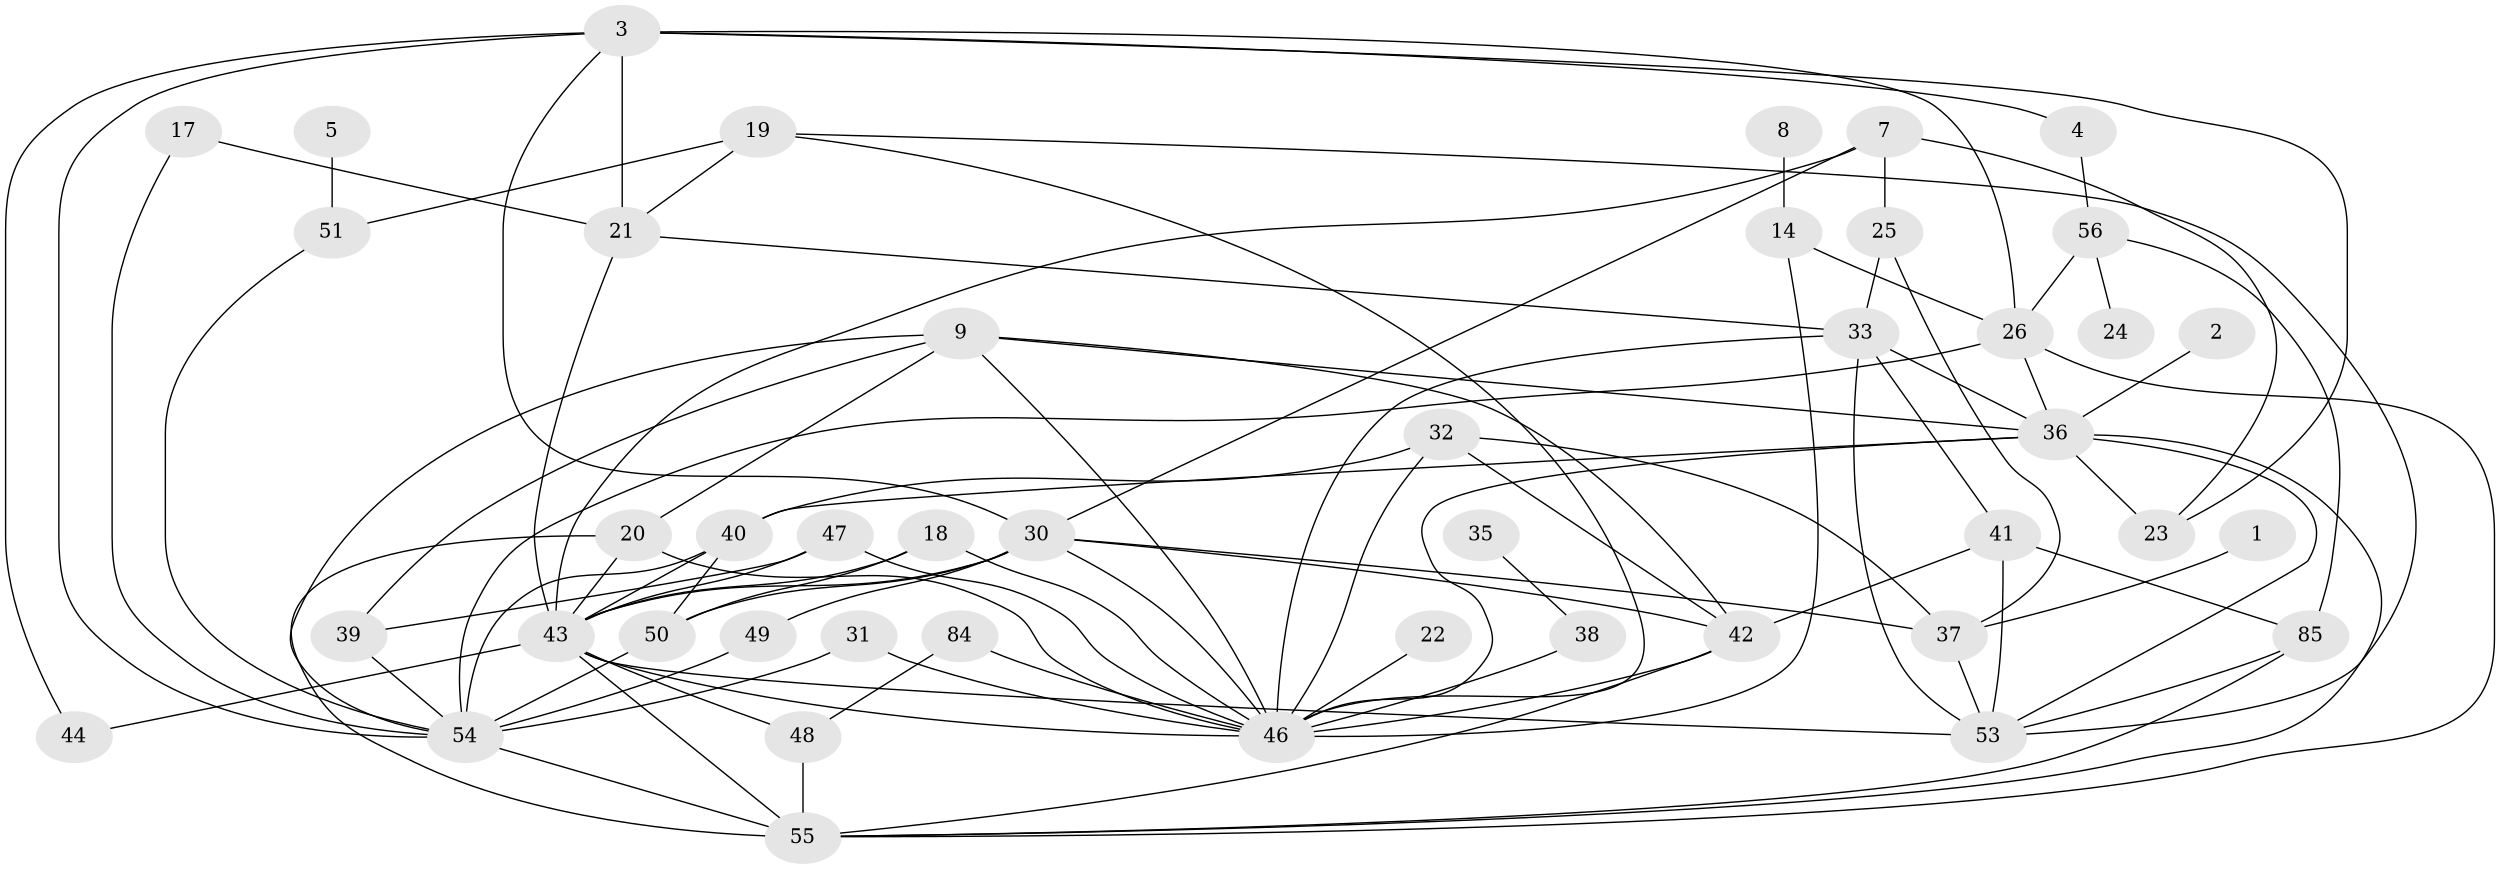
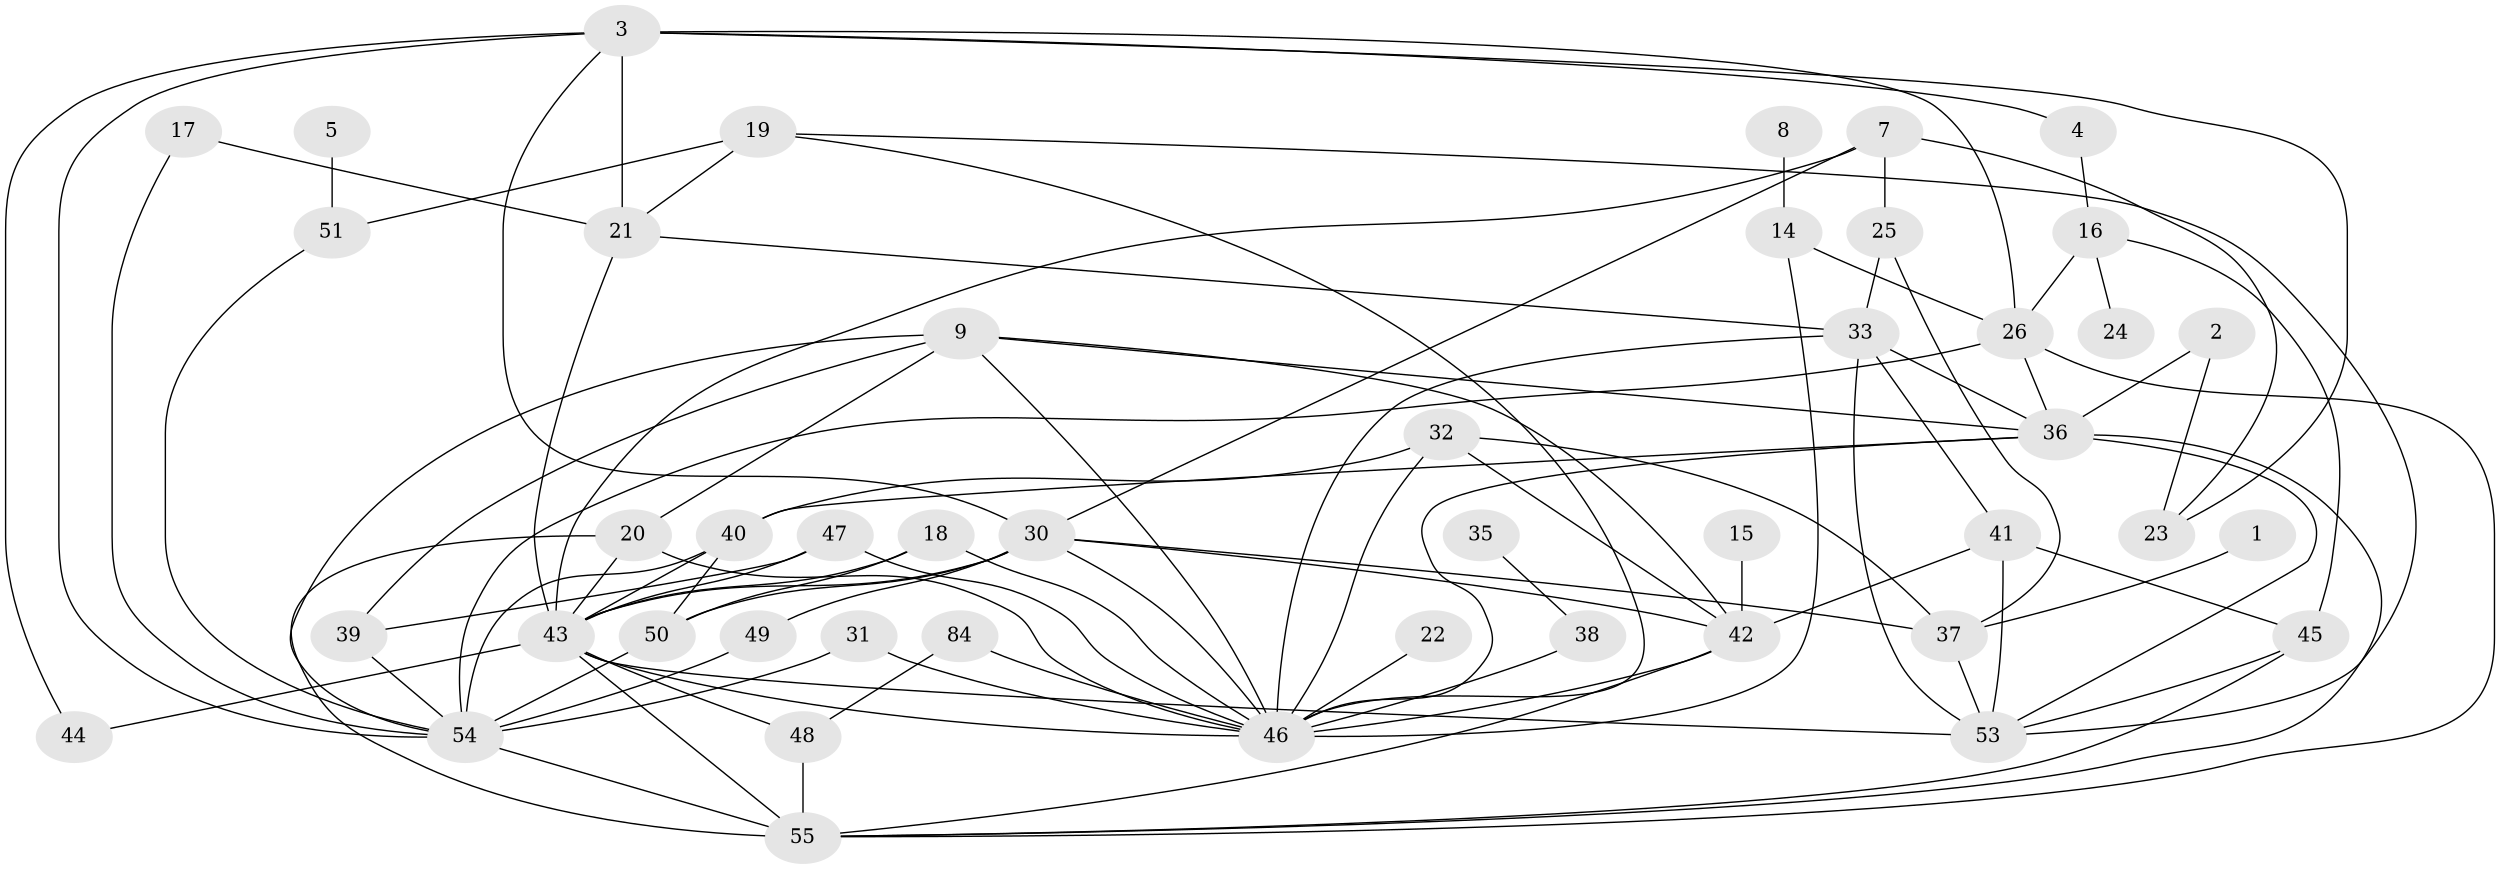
(2091, 233) -> (2091, 233)
(2106, 485) -> (2187, 434)
none -> (1742, 535)
(2311, 636) -> (2311, 636)
